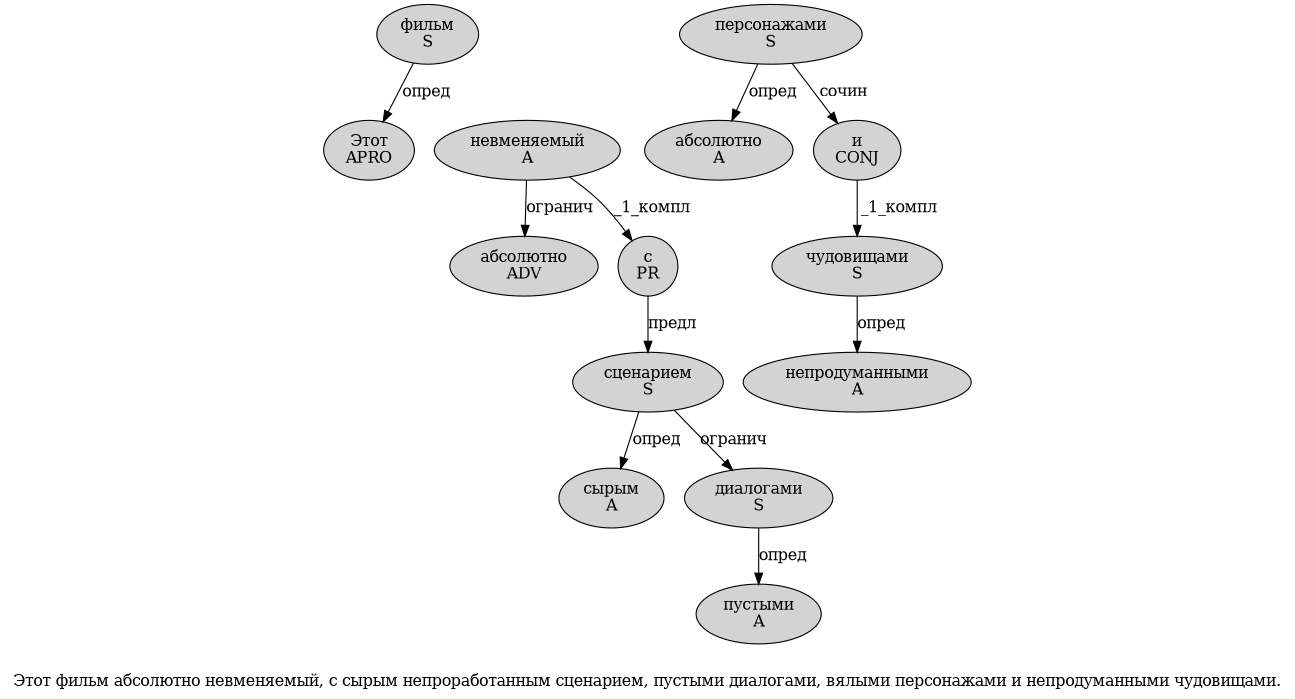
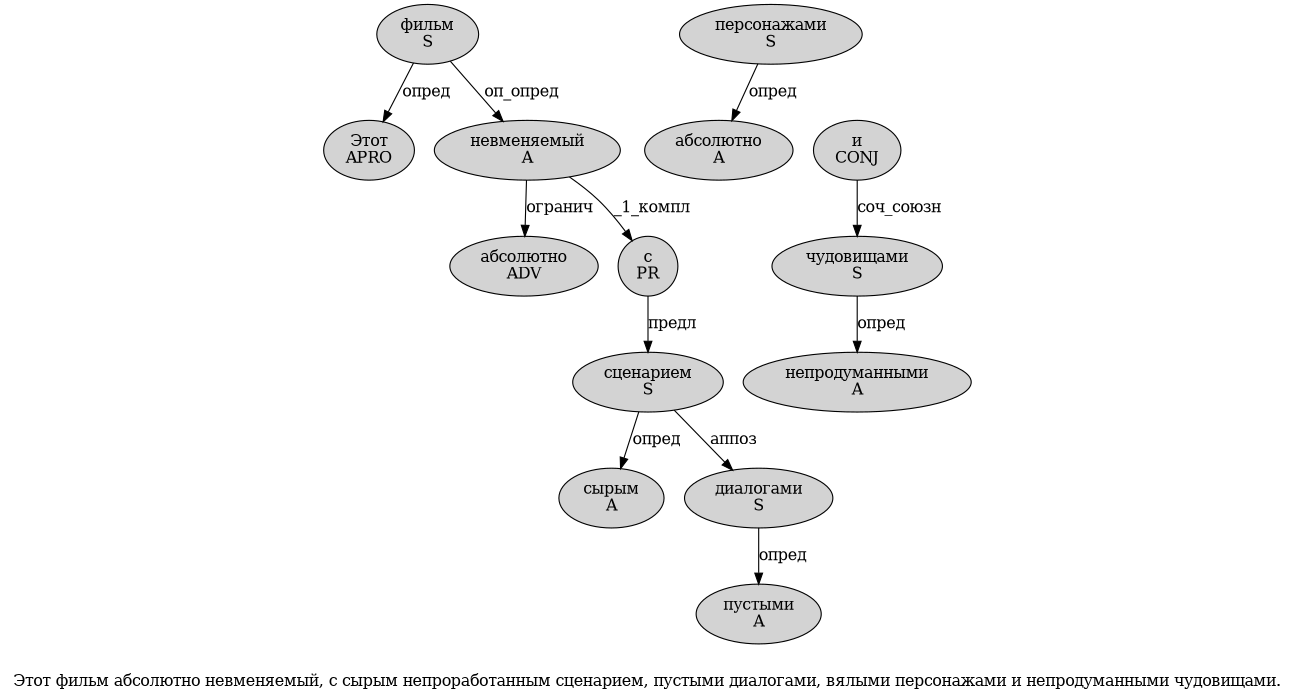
none -> (473, 87)
(811, 89) -> none
(899, 208) -> (899, 208)
(734, 440) -> (734, 440)
